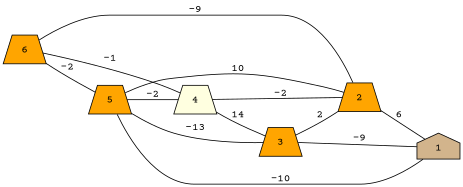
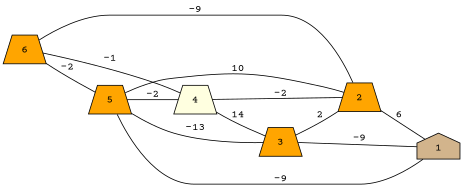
(281, 178) -> (281, 178)
